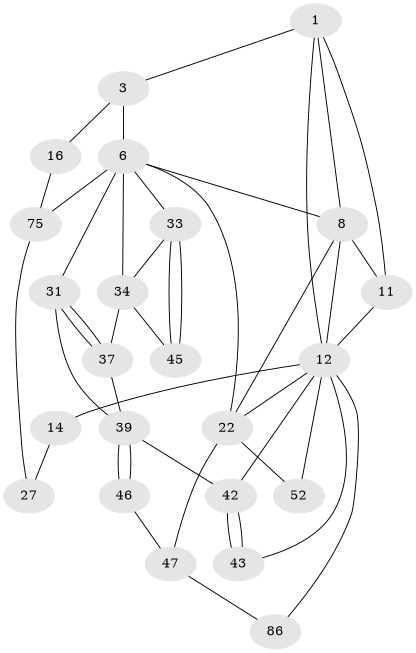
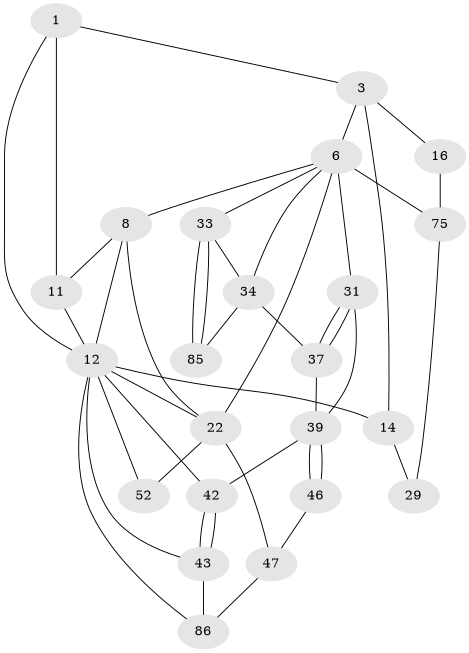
(329, 123) -> none
none -> (385, 258)
(175, 360) -> (196, 360)
(29, 496) -> (414, 496)
none -> (204, 598)
